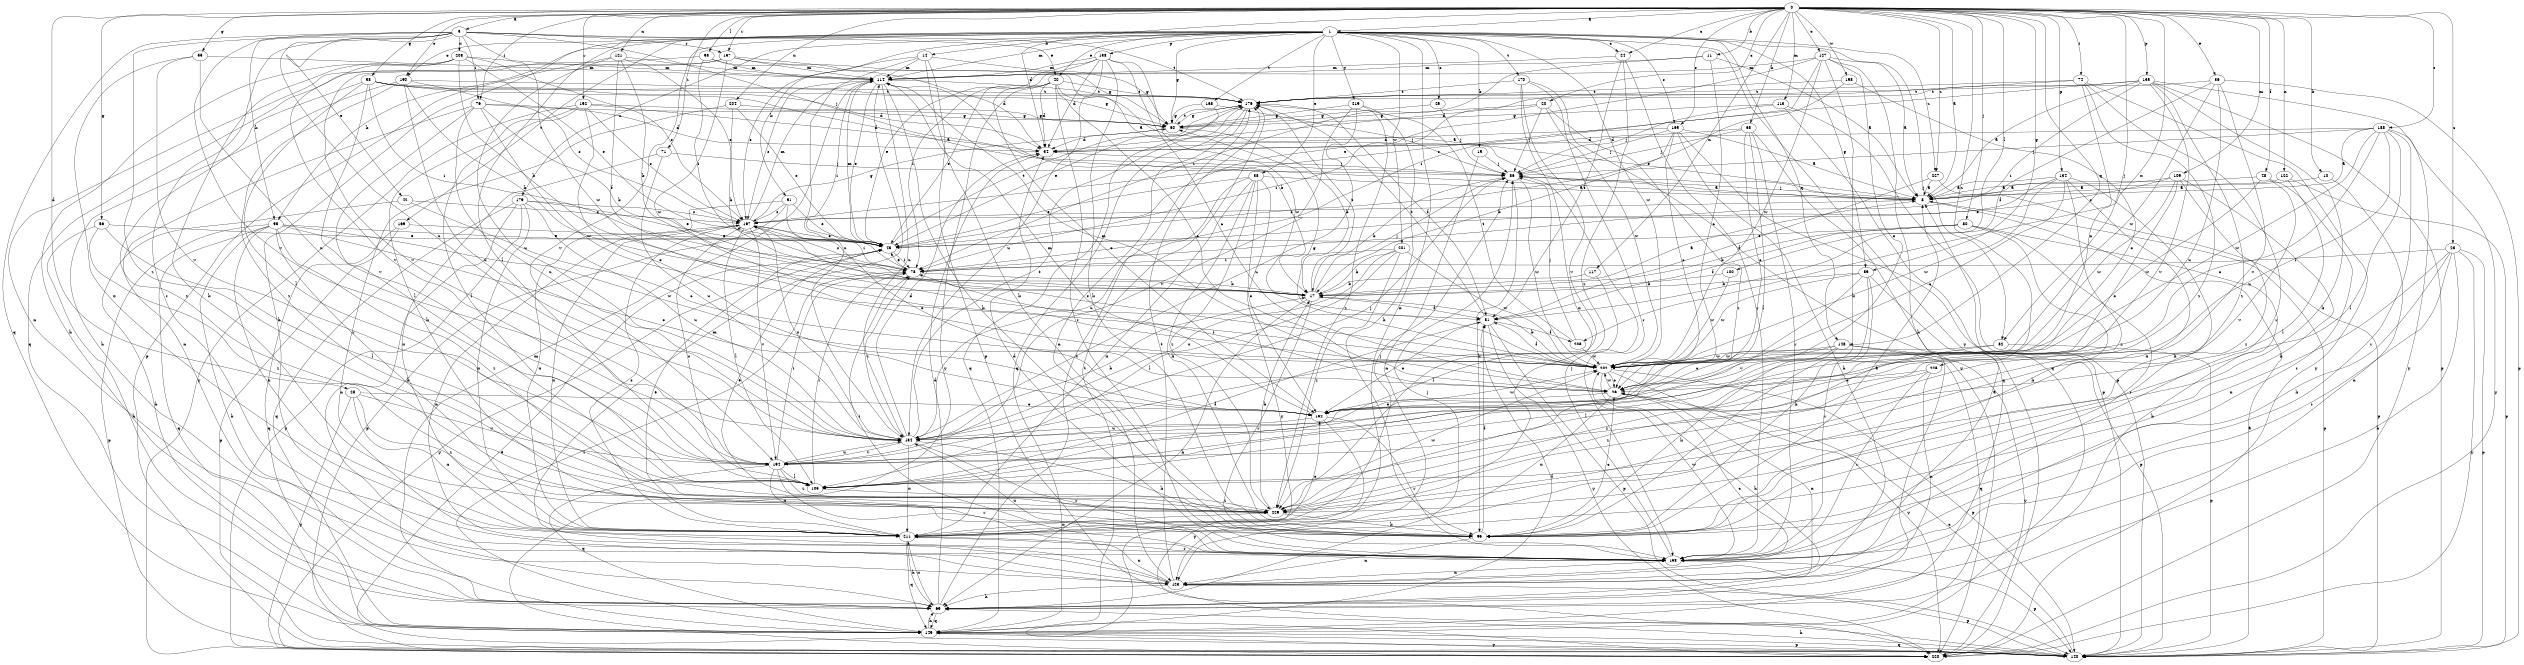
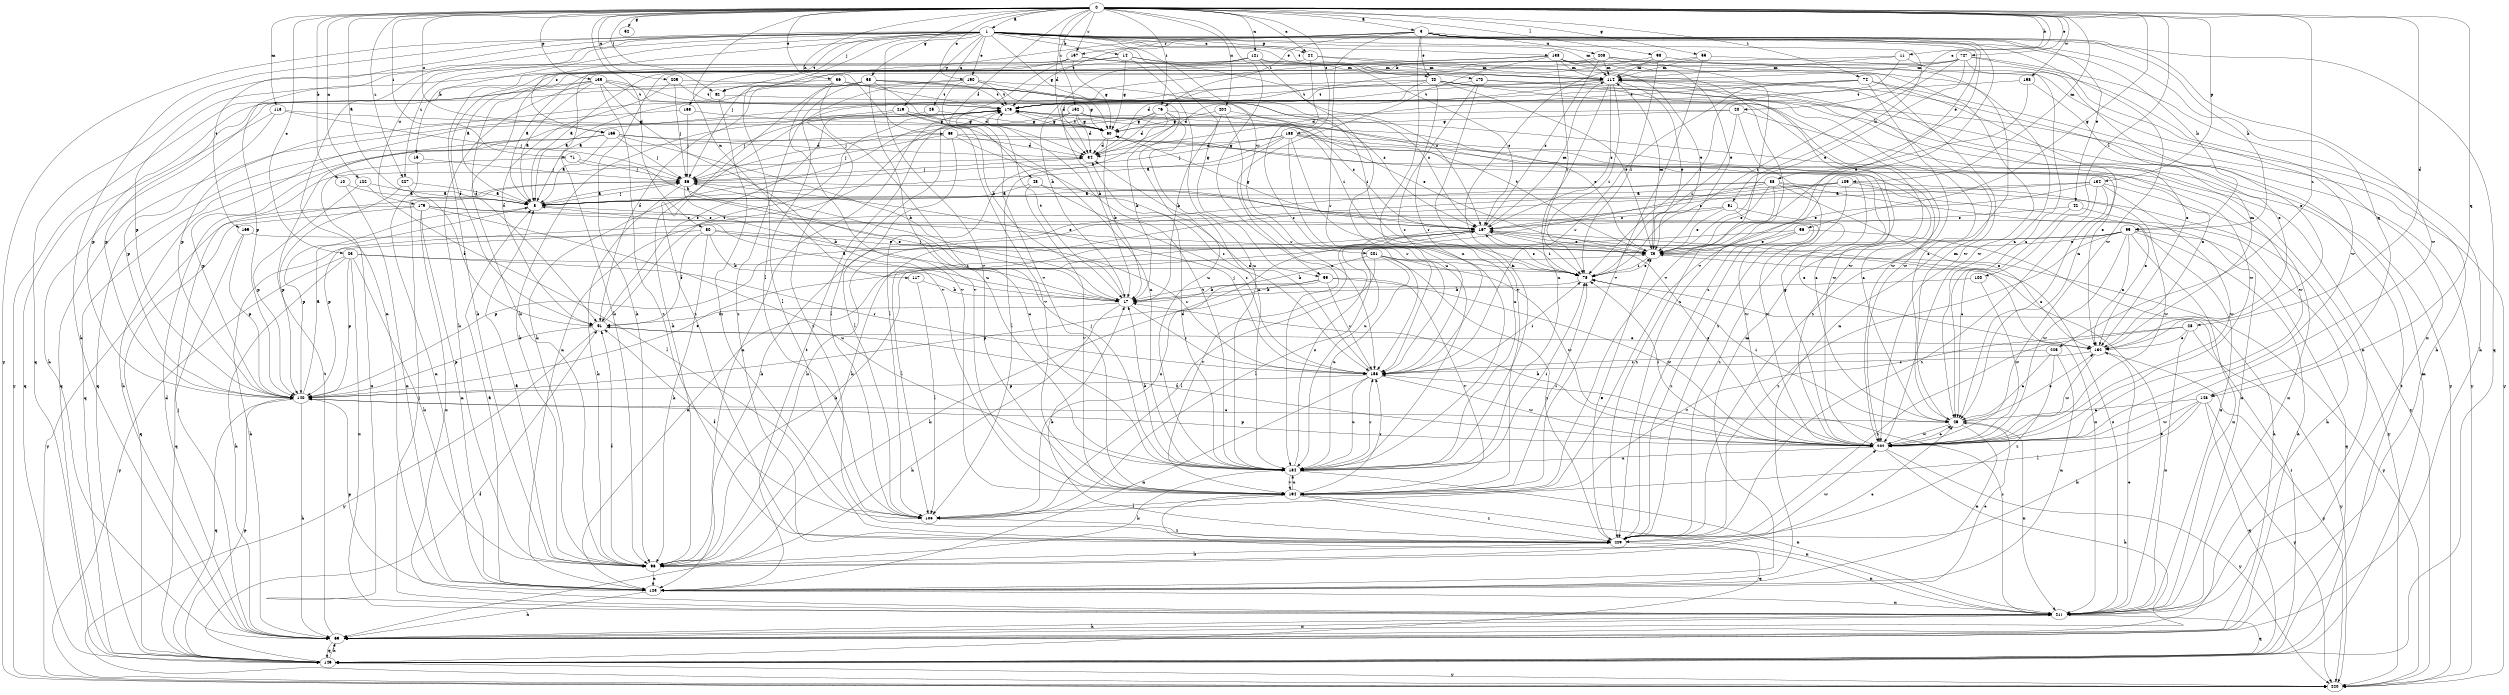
none -> (627, 32)
(1823, 56) -> (1964, 56)
(831, 284) -> (1160, 74)
(1532, 329) -> (514, 164)
(822, 366) -> (1702, 413)
(1125, 426) -> (1588, 458)
(208, 648) -> none
